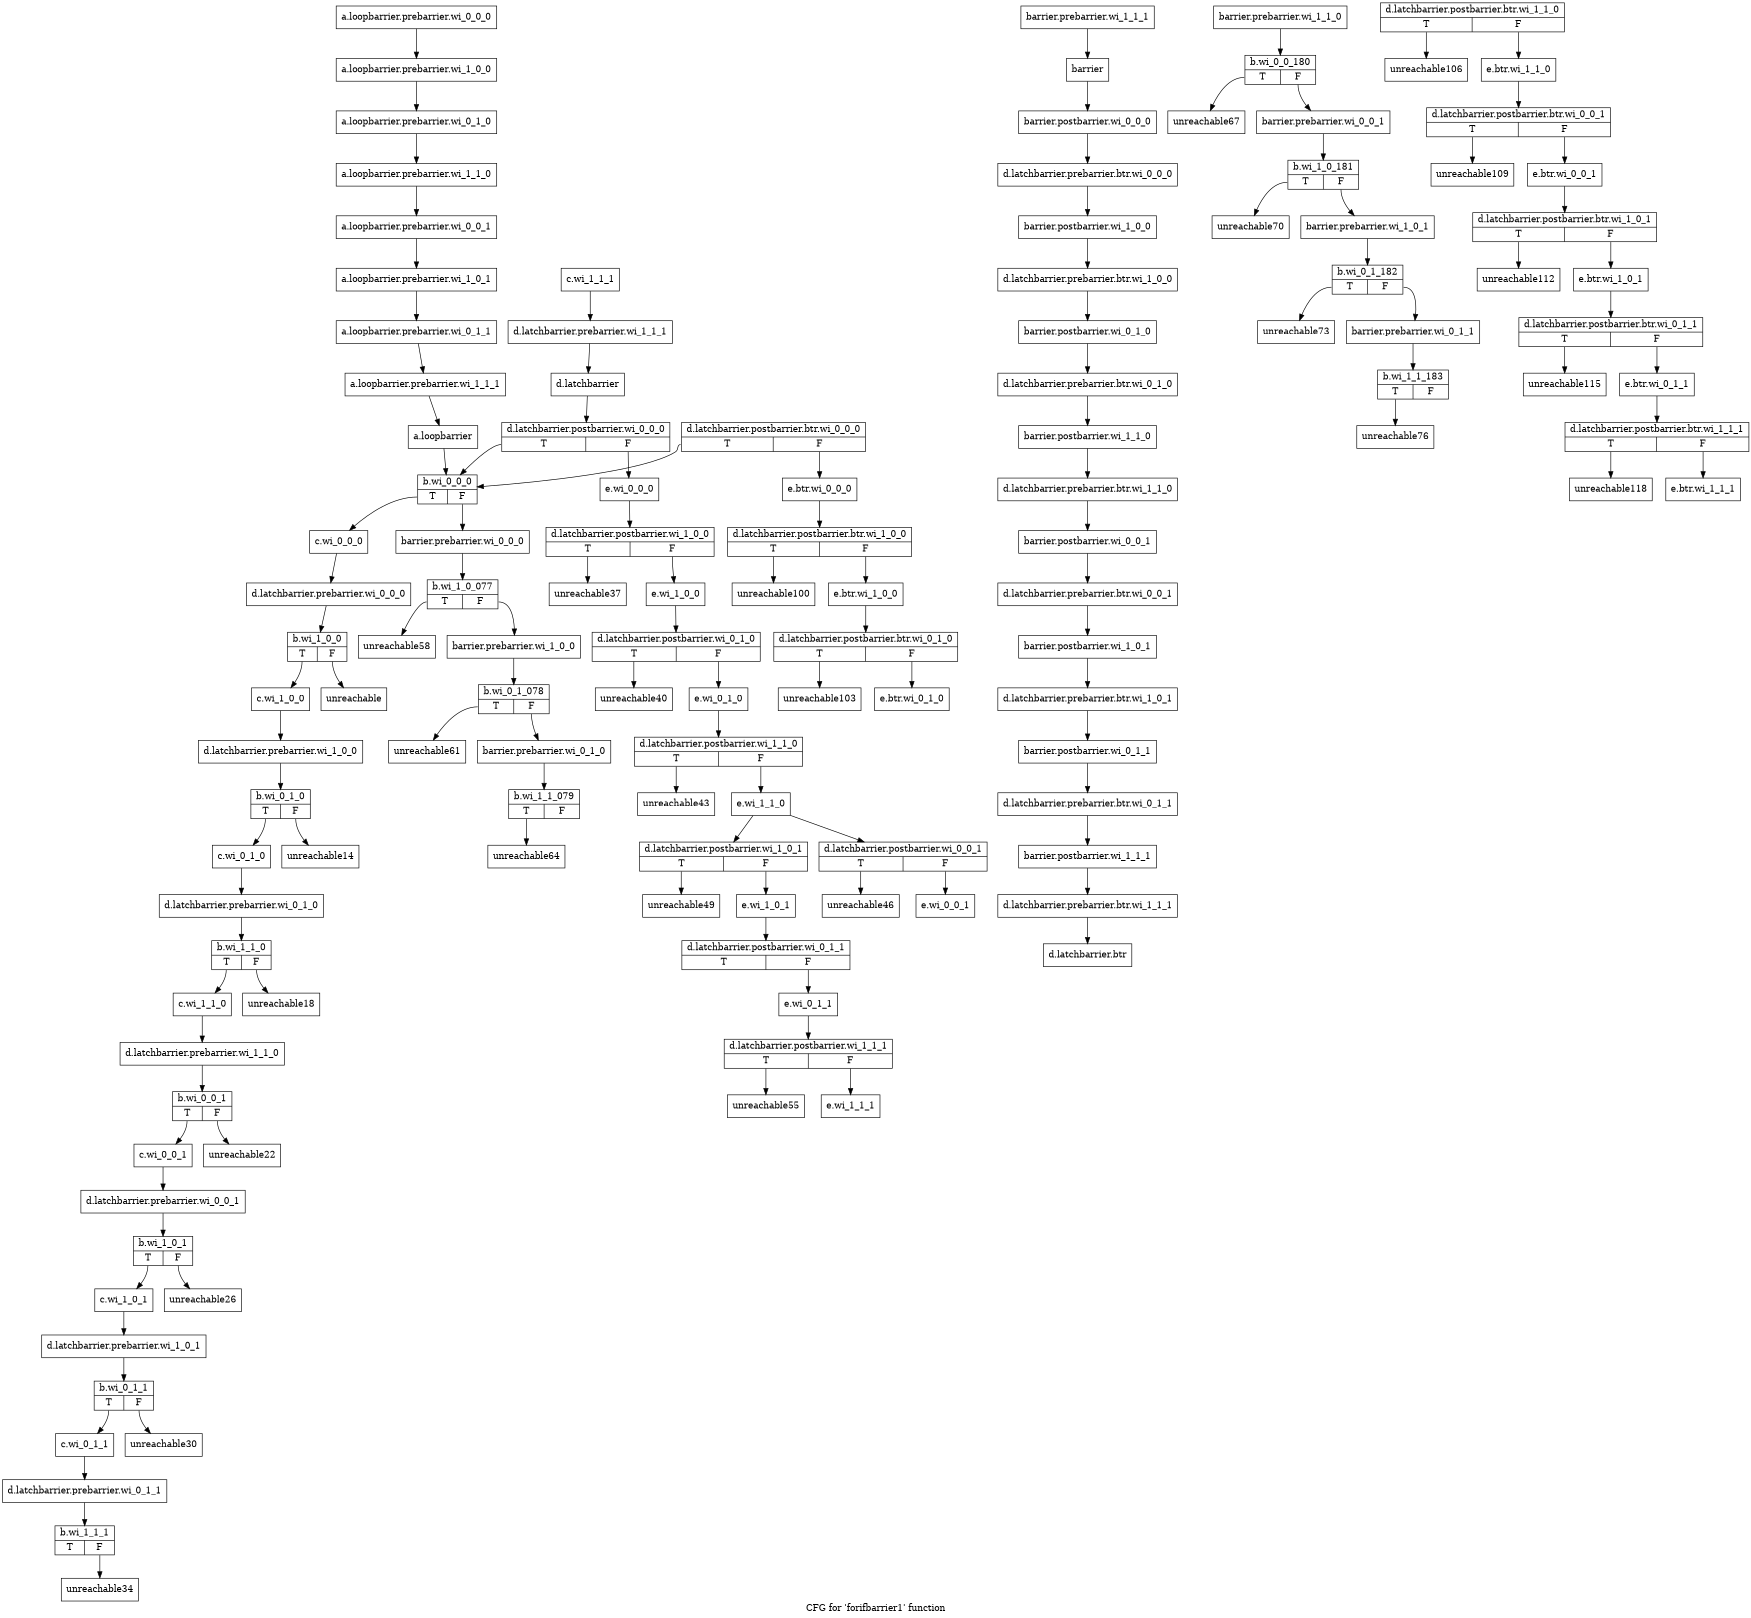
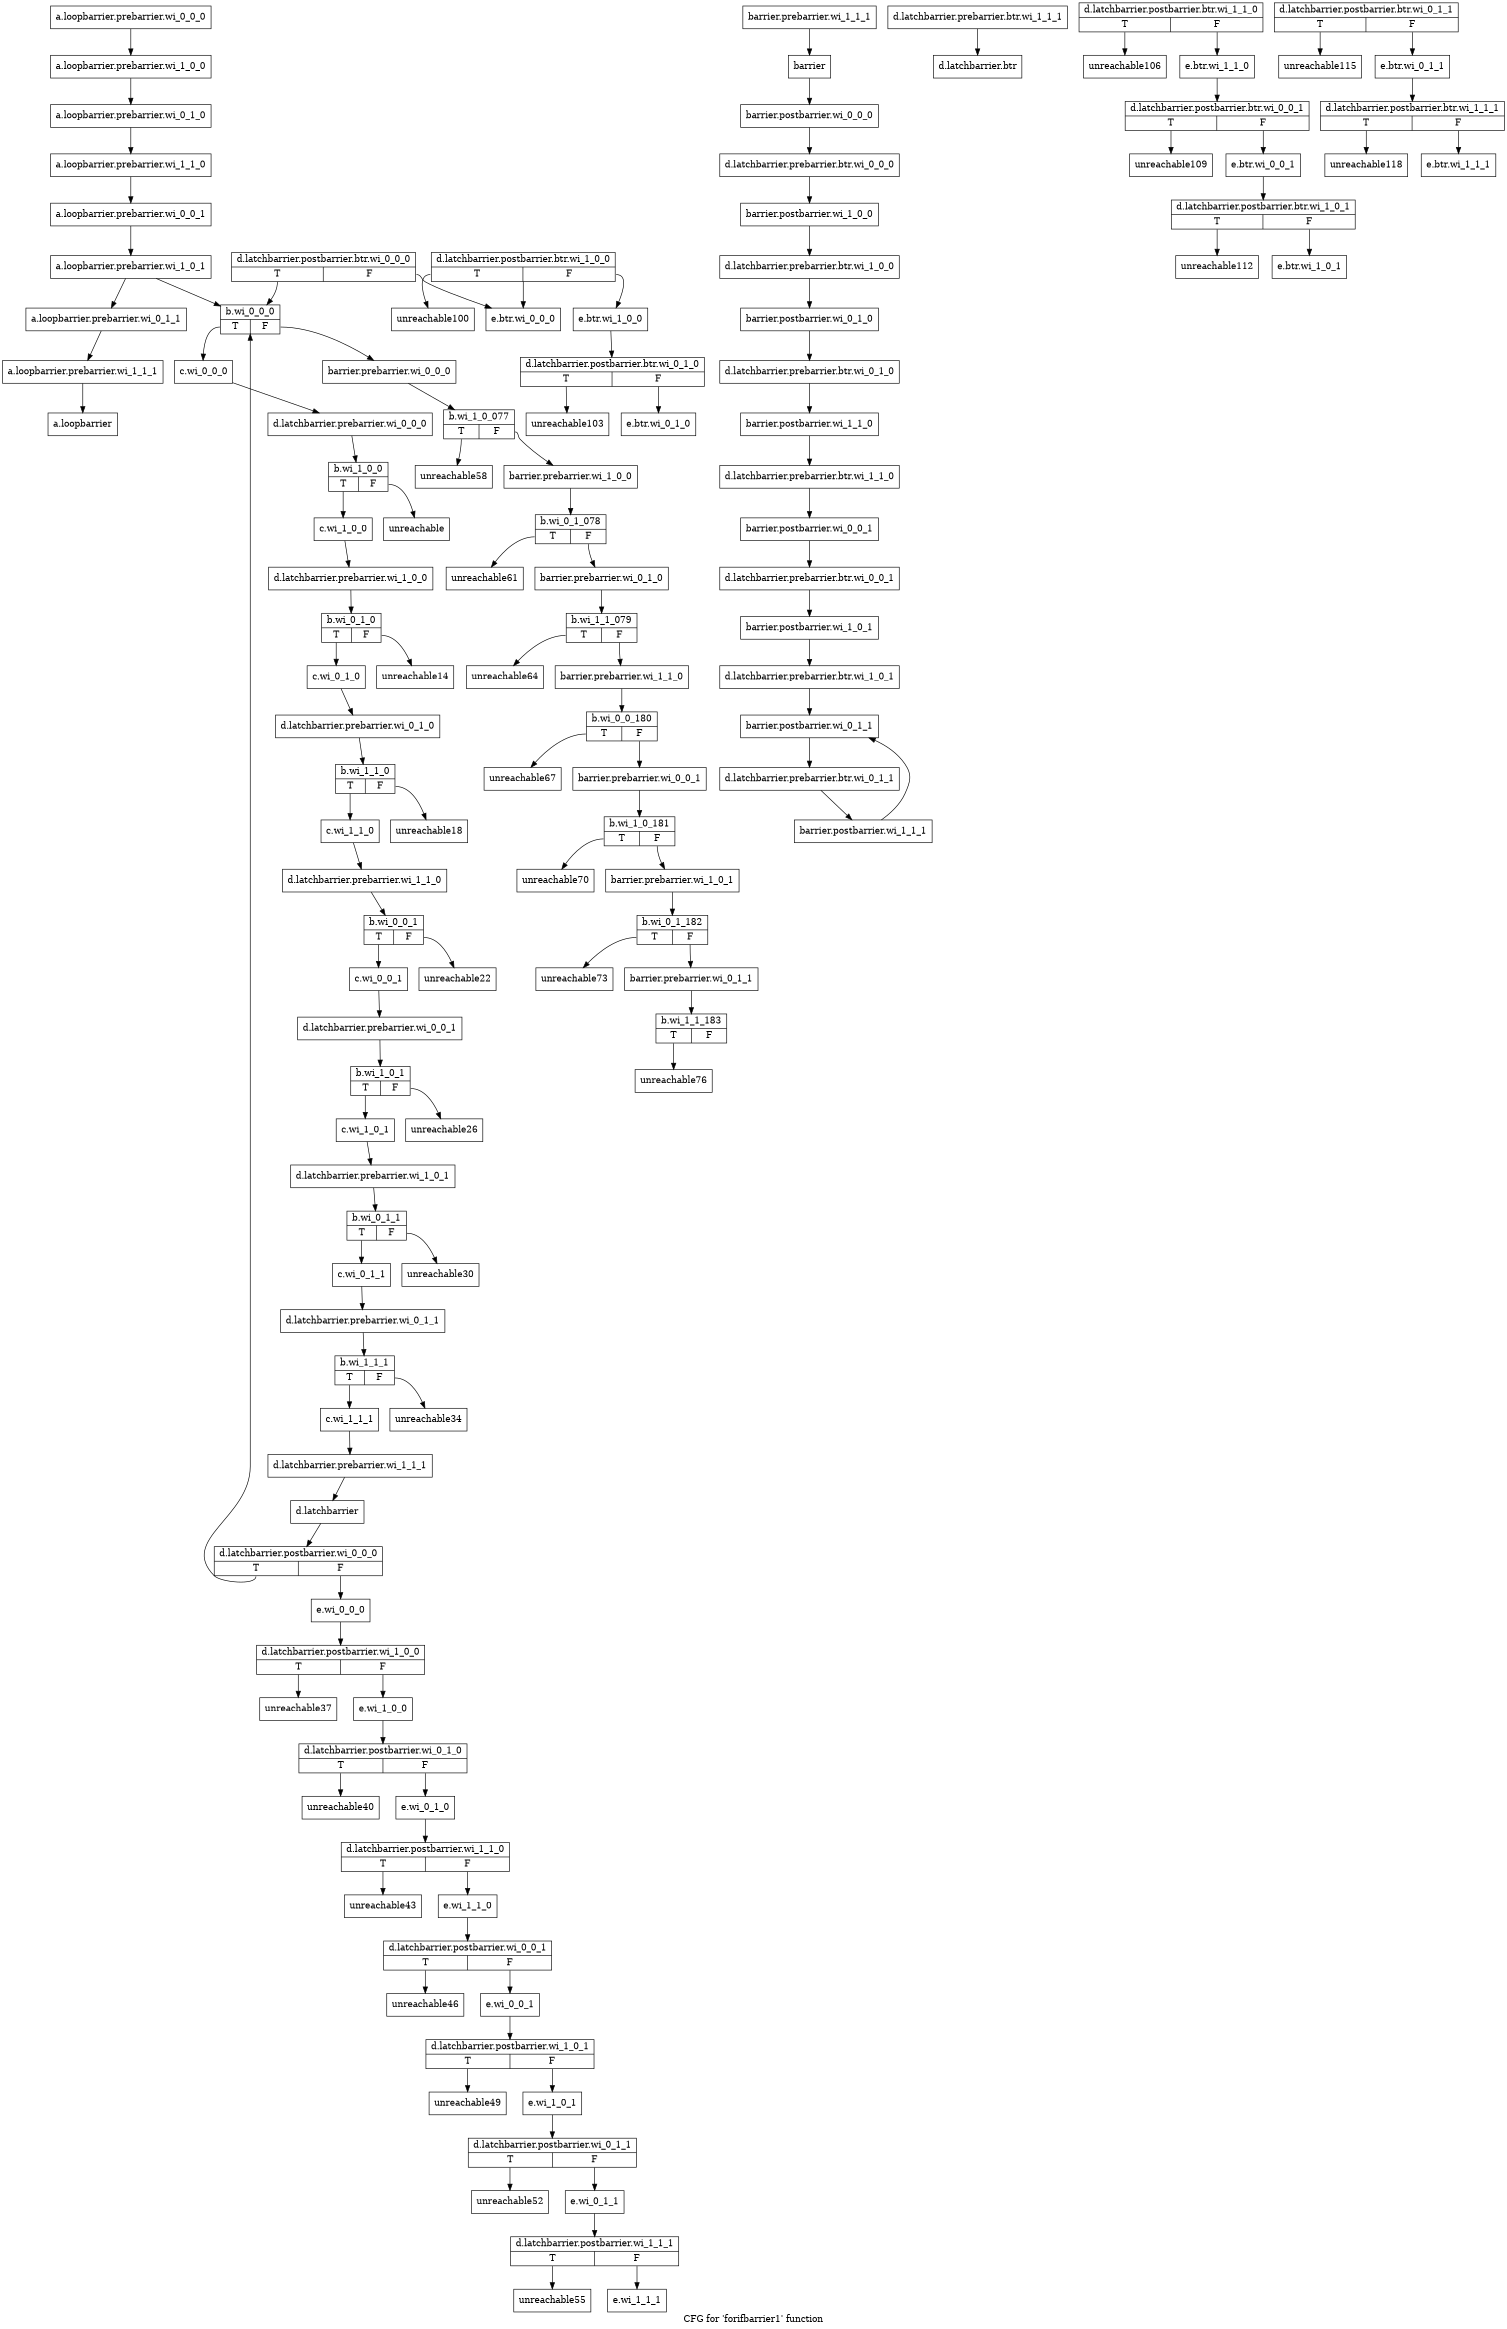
(1611, 301) -> none
(445, 459) -> (185, 291)
(820, 511) -> (523, 292)
none -> (620, 651)
(745, 826) -> (510, 2025)
(1088, 878) -> (910, 777)
none -> (349, 1393)
none -> (510, 2202)
